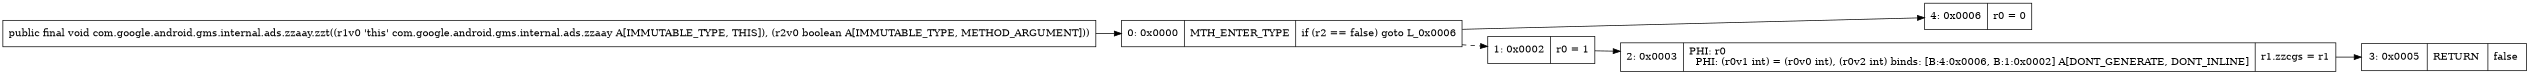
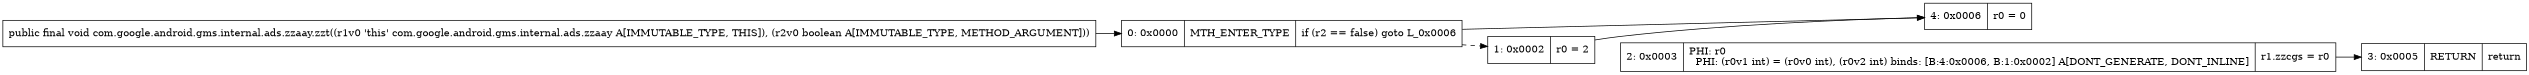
(1573, 50) -> (1573, 50)
(1604, 51) -> (1724, 27)
(2296, 57) -> (2296, 57)
(2506, 57) -> (2504, 57)
